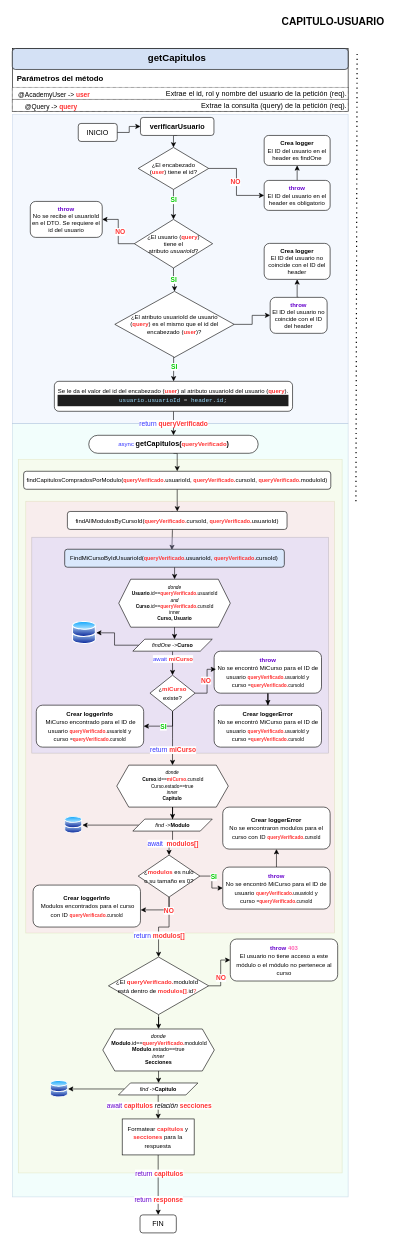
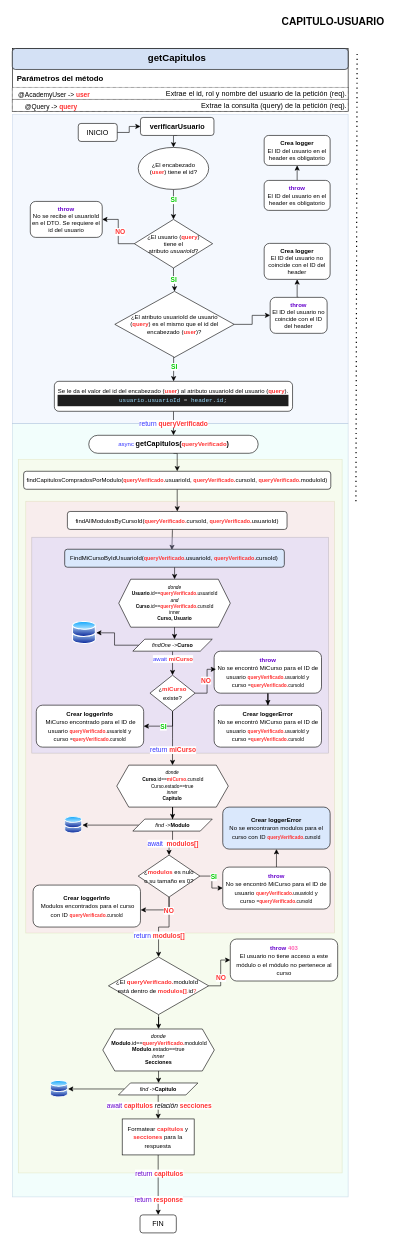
(297, 150) -> (297, 150)
(174, 168) -> (174, 168)
(237, 179) -> none
(277, 828) -> (277, 828)
